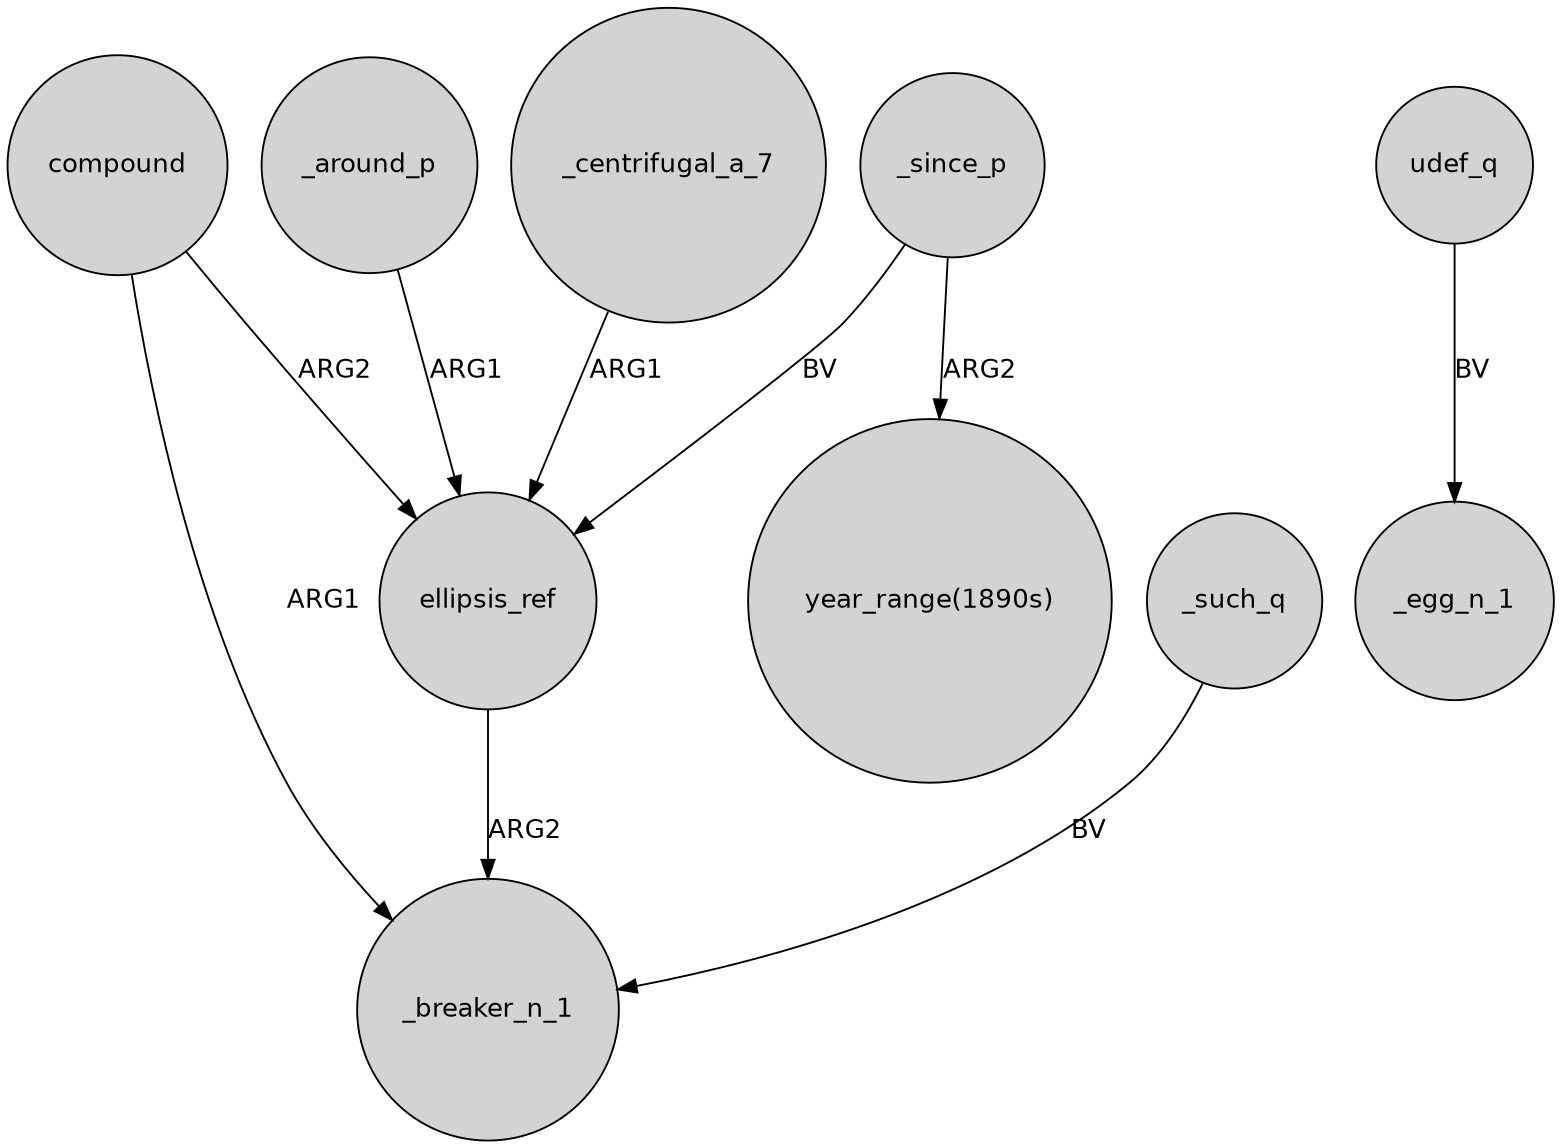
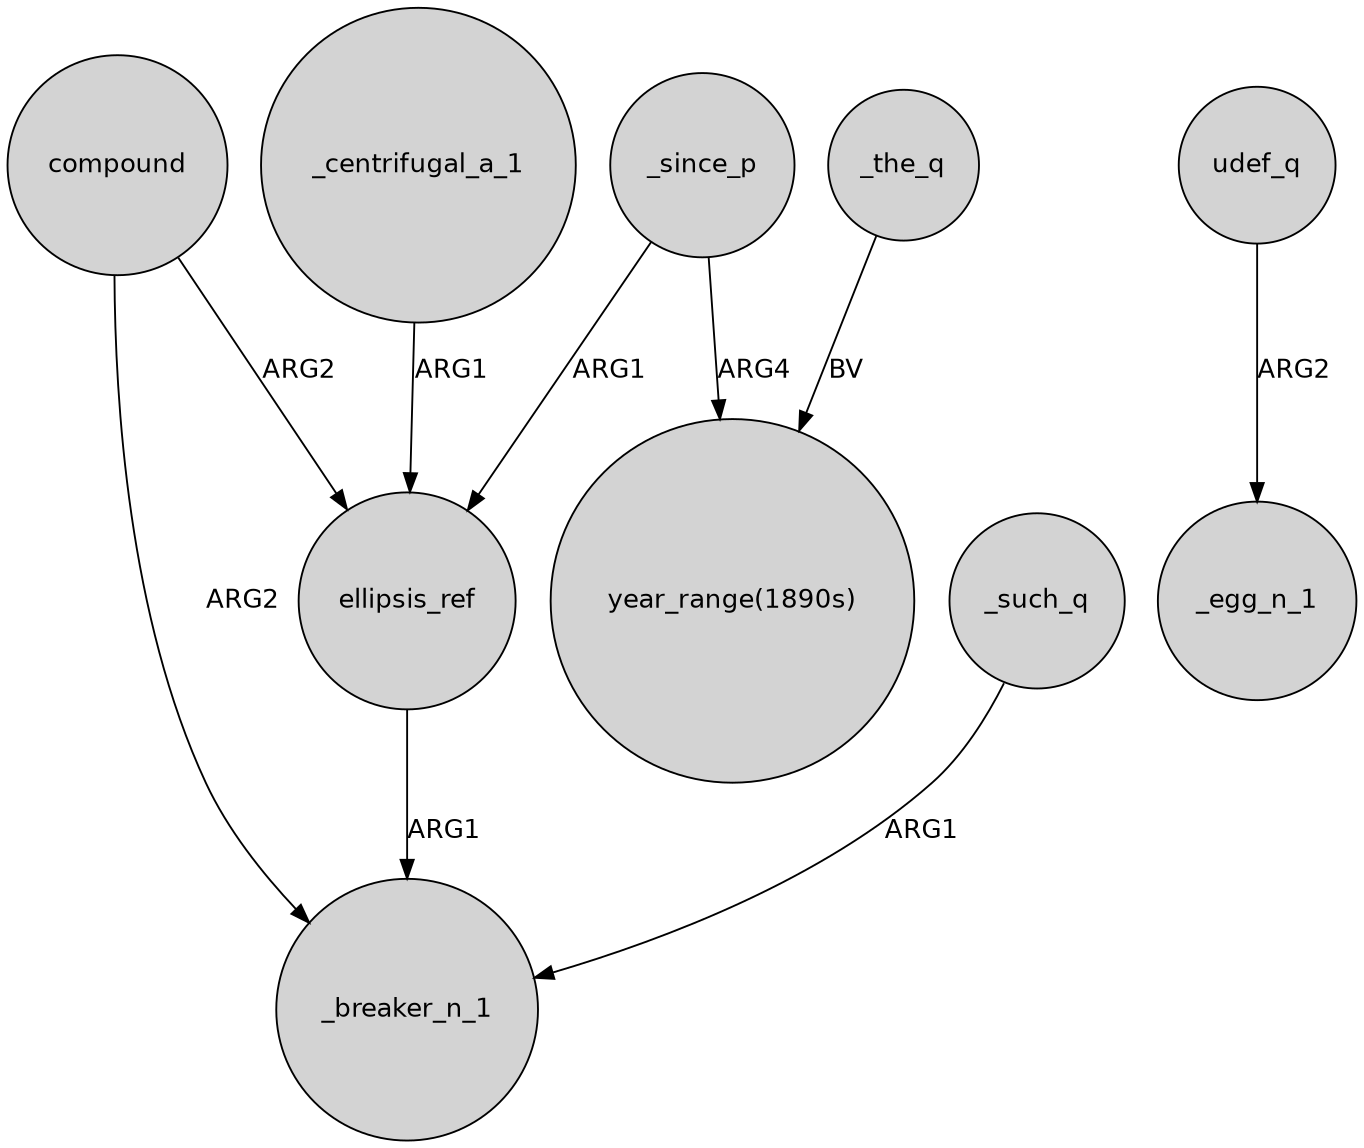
(370, 165) -> none
(669, 165) -> (418, 165)
none -> (904, 165)
(820, 371) -> (610, 371)
(981, 371) -> (755, 371)
(1472, 371) -> (1295, 371)
(324, 601) -> (244, 601)
(526, 831) -> (445, 831)
(1089, 831) -> (922, 831)
